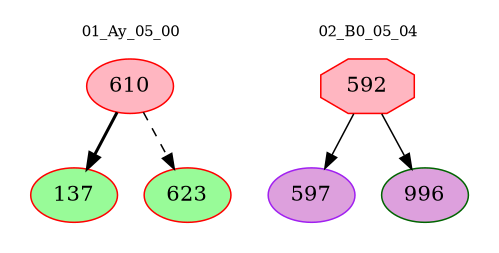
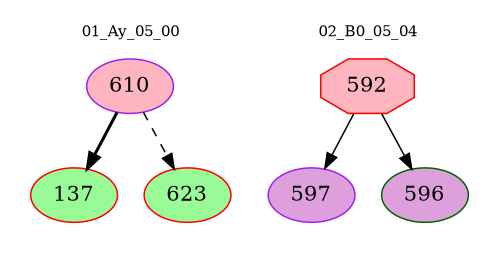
(130, 86) -> (130, 86)
(425, 195) -> (425, 195)
